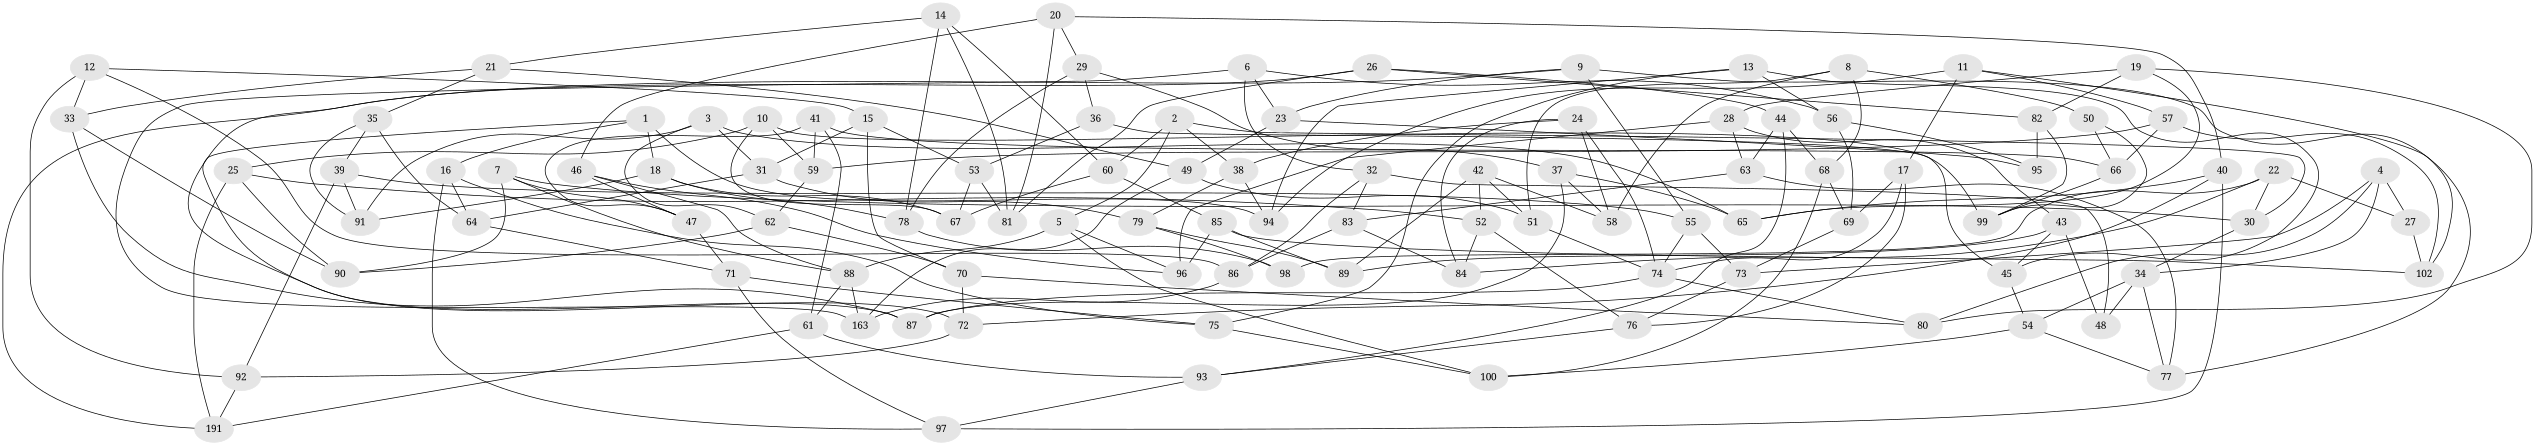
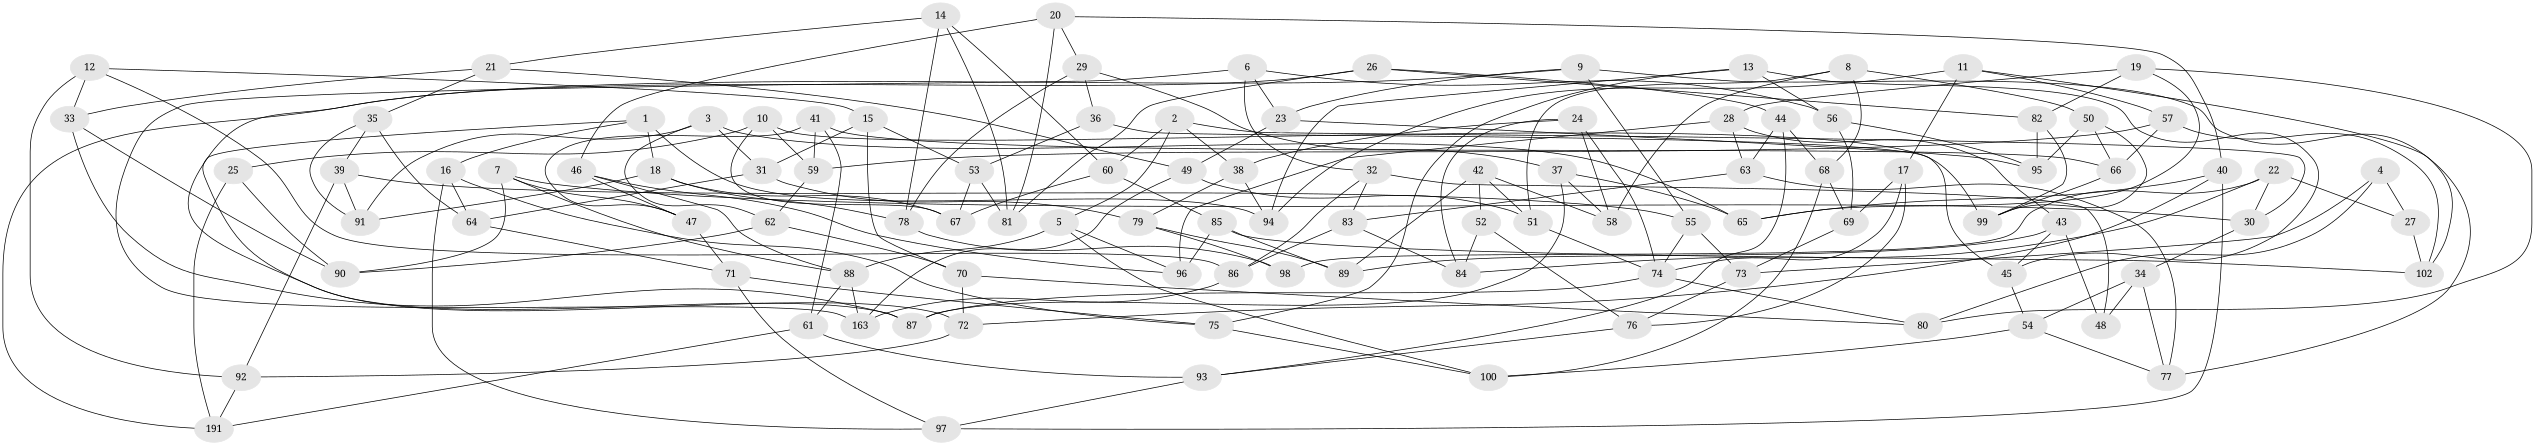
none -> (2056, 152)
(857, 200) -> none
(2288, 258) -> none
